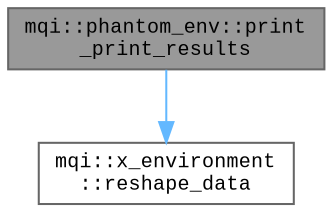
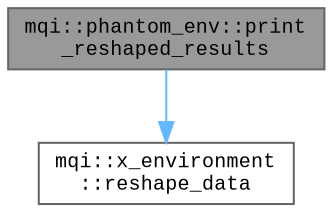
(166, 39) -> (166, 39)
